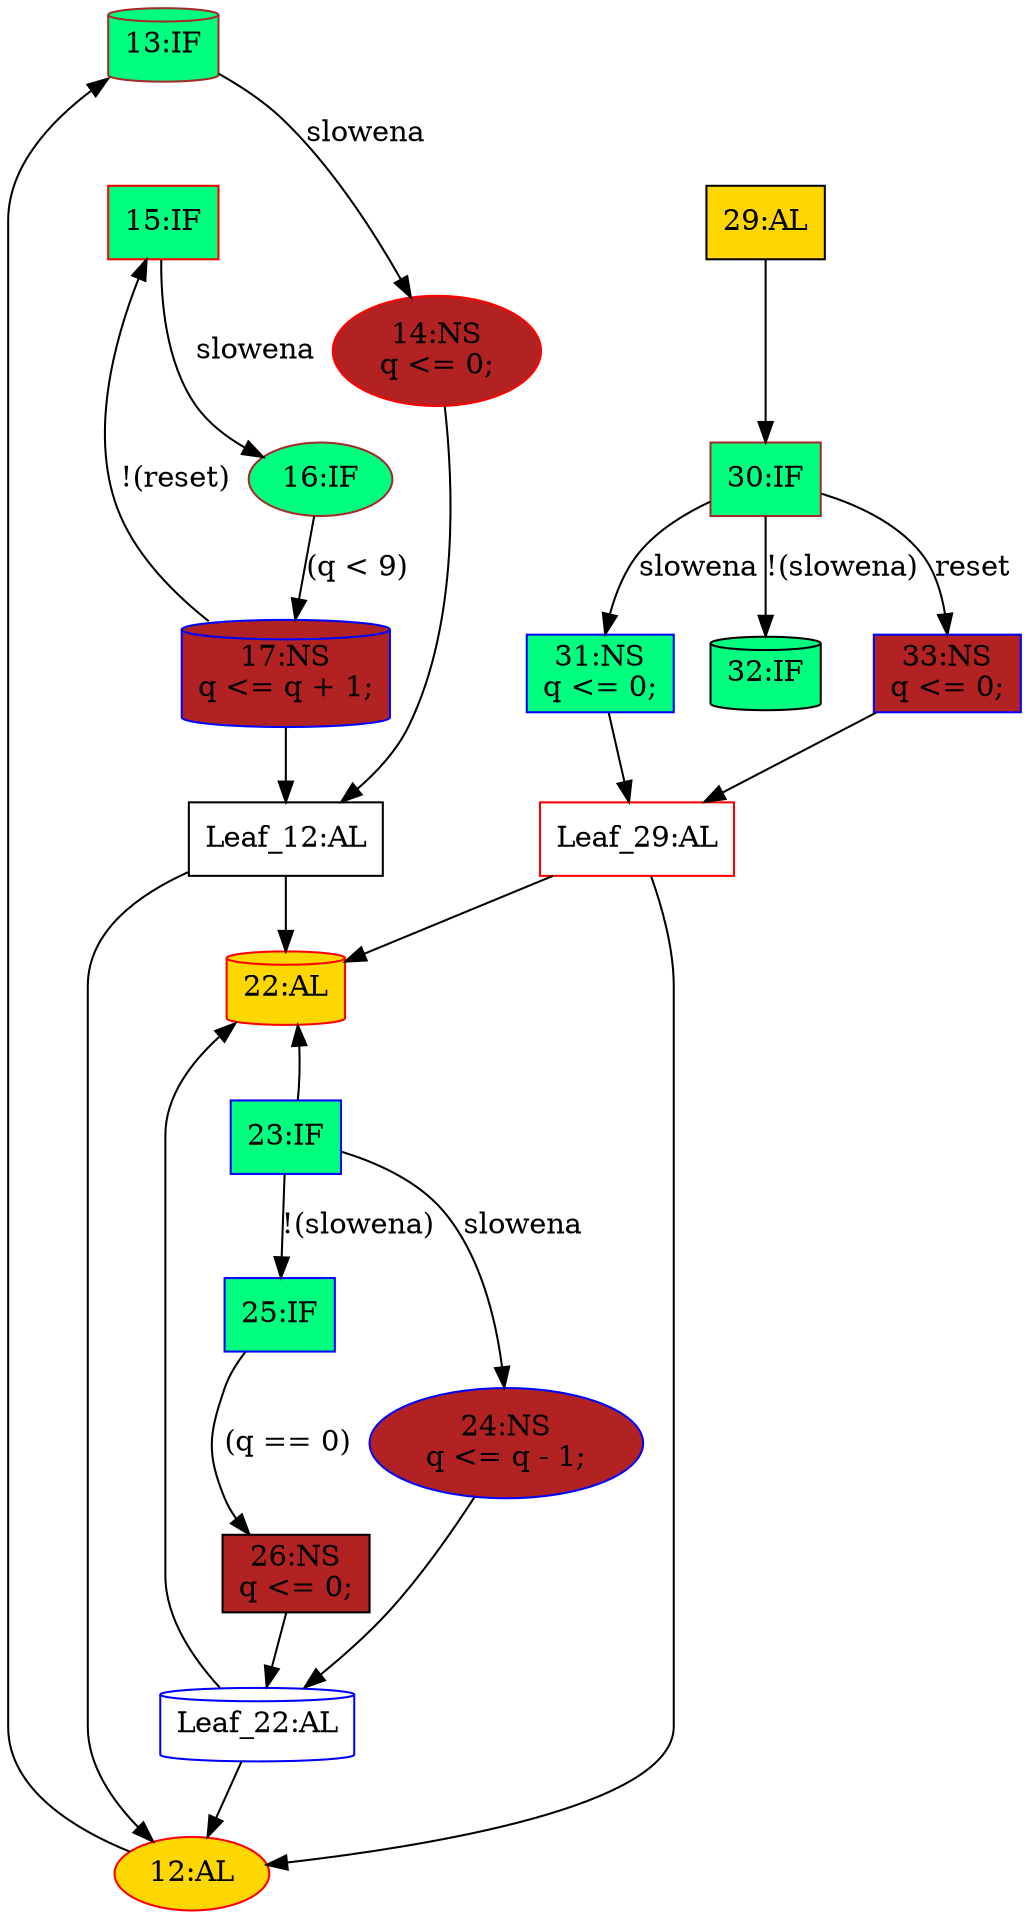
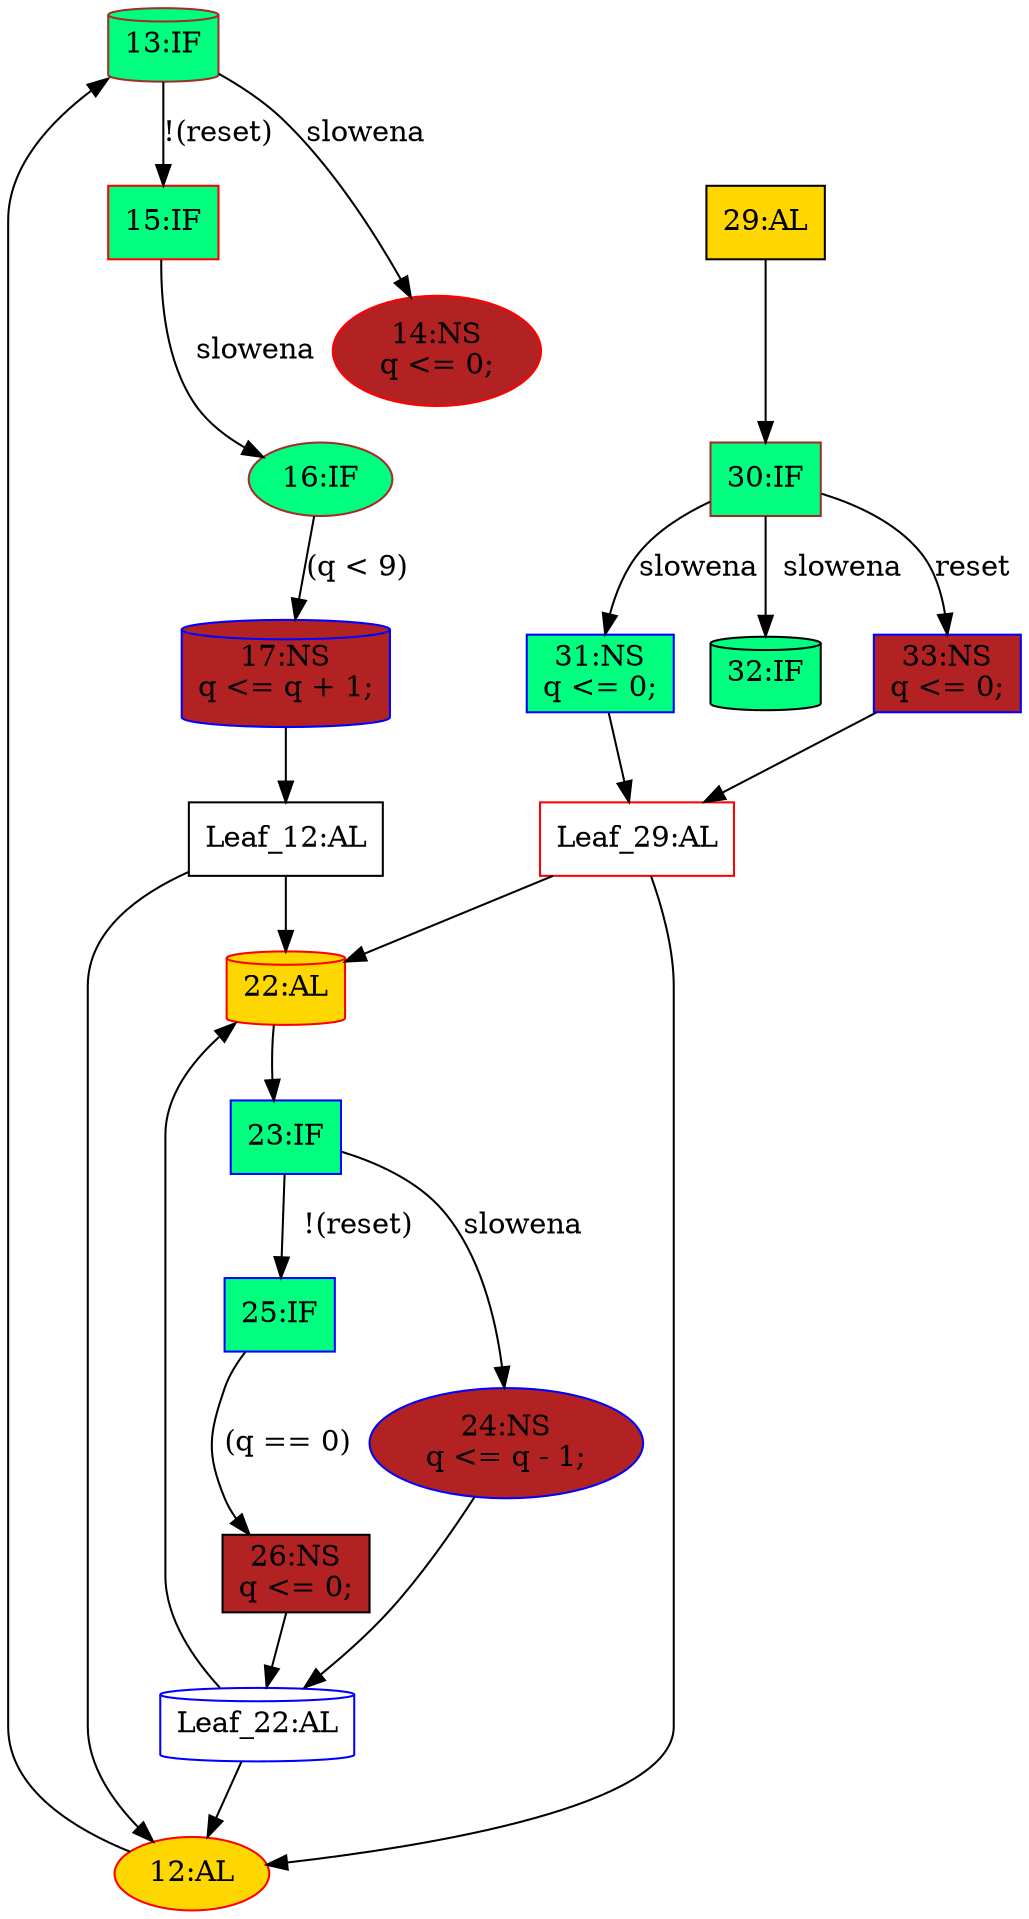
(107, 465) -> (163, 123)
(842, 568) -> (842, 568)
(443, 609) -> none
(299, 1073) -> (272, 1053)
(358, 1226) -> (358, 1226)
